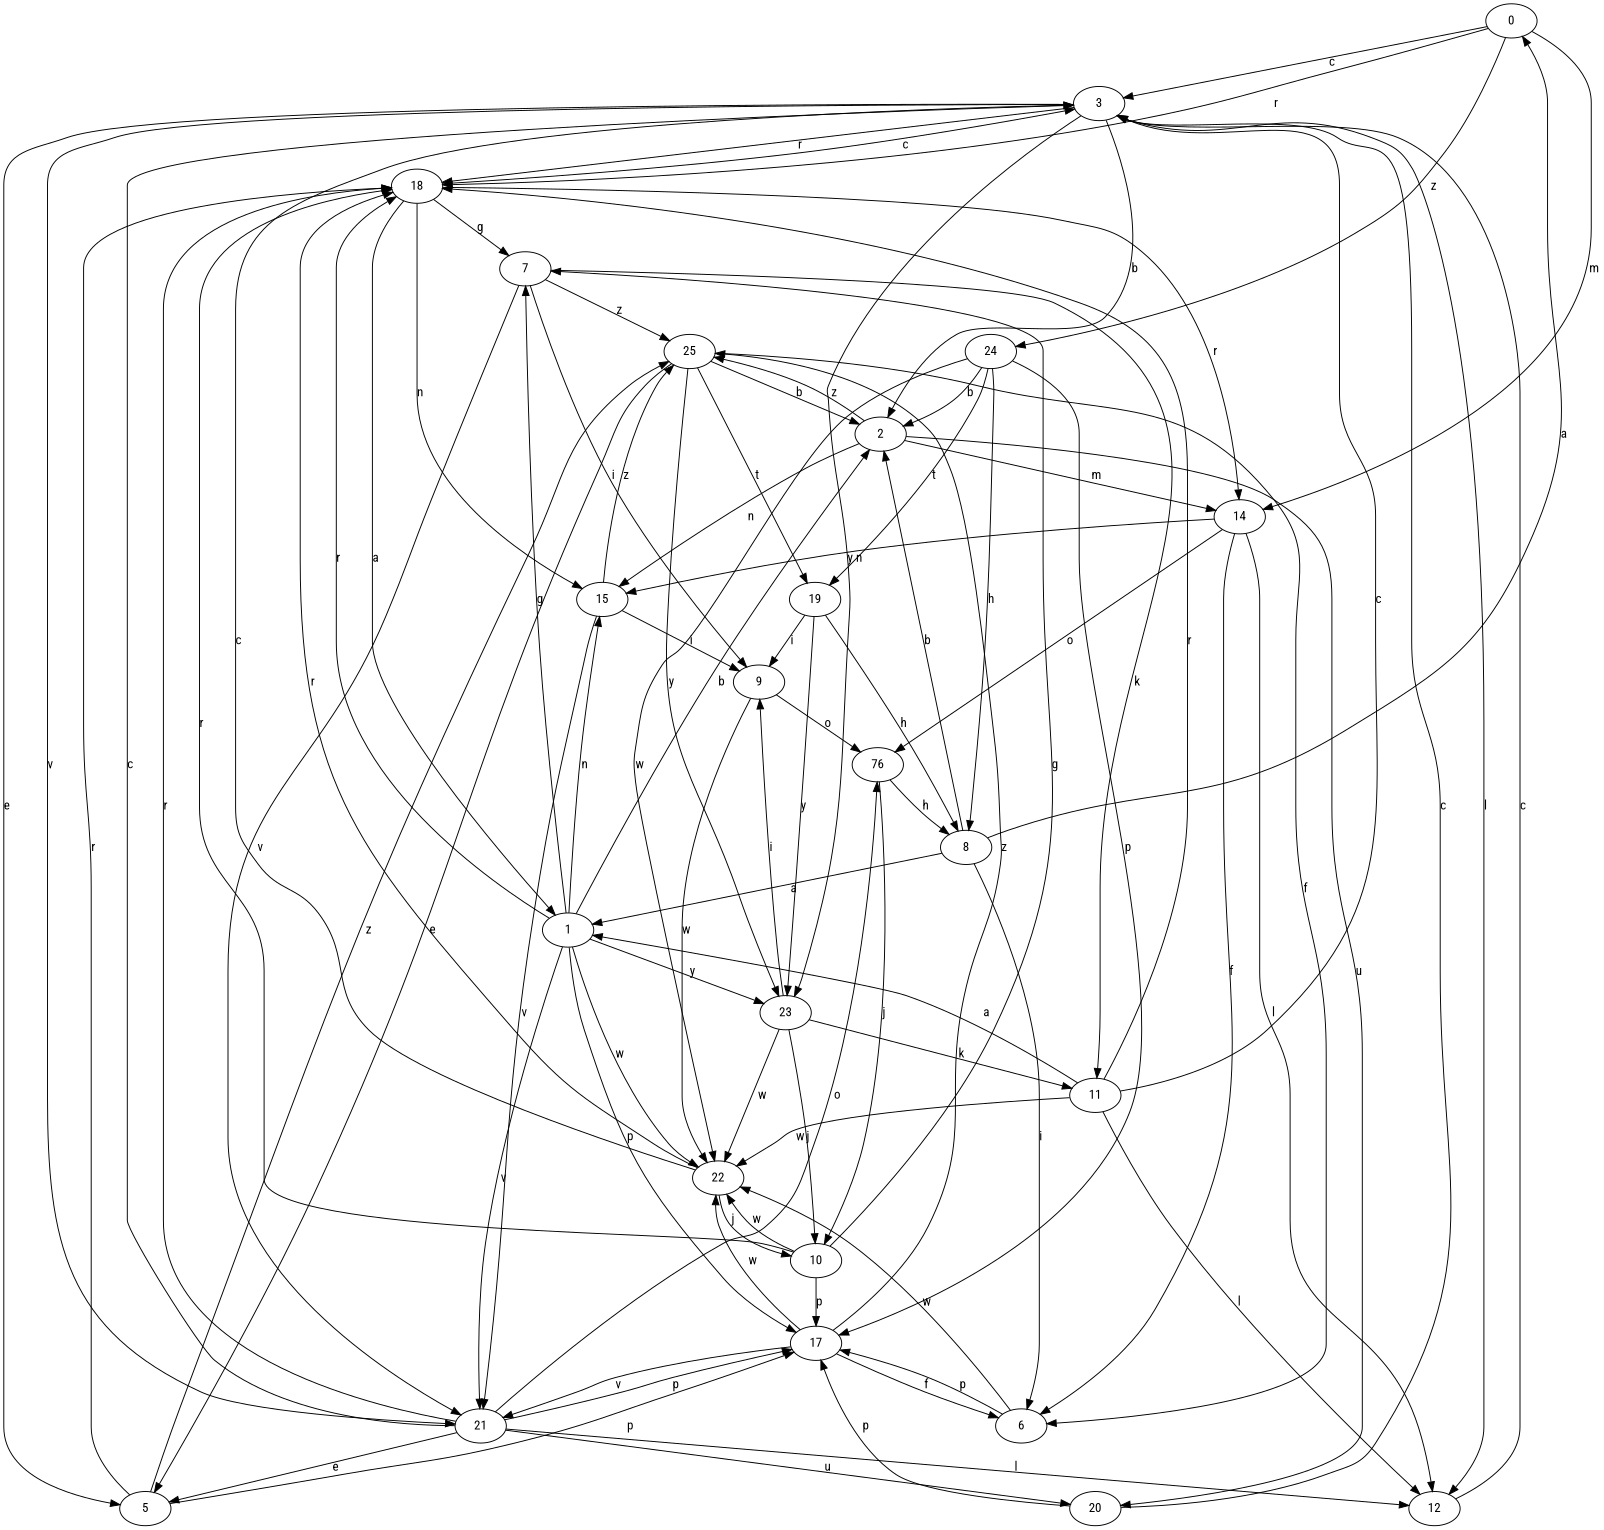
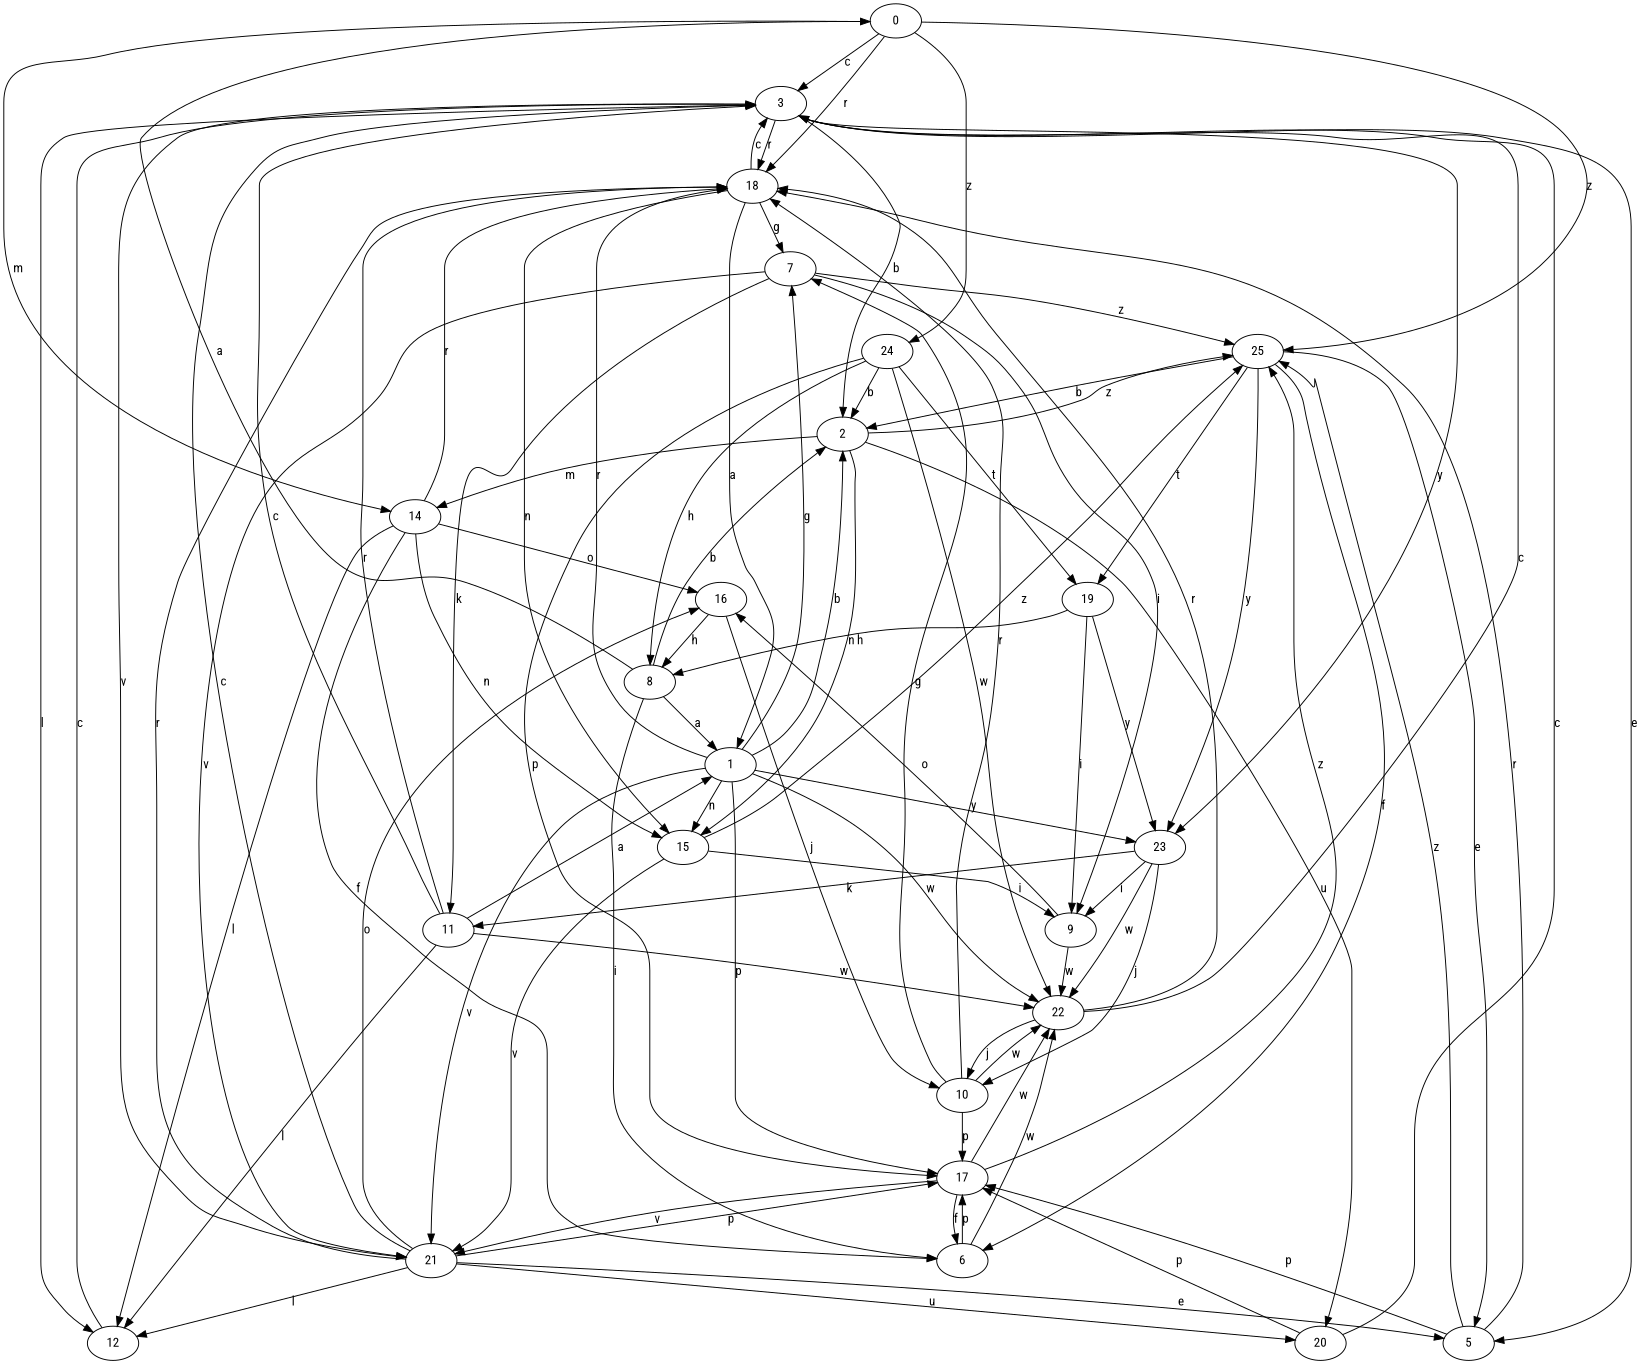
none -> (1456, 81)
(928, 204) -> (460, 244)
(878, 765) -> (721, 599)
